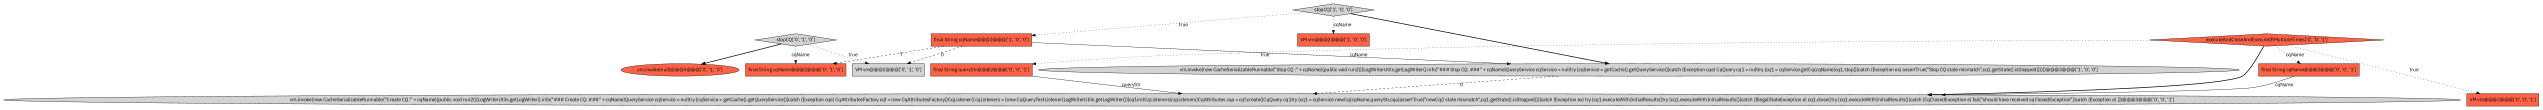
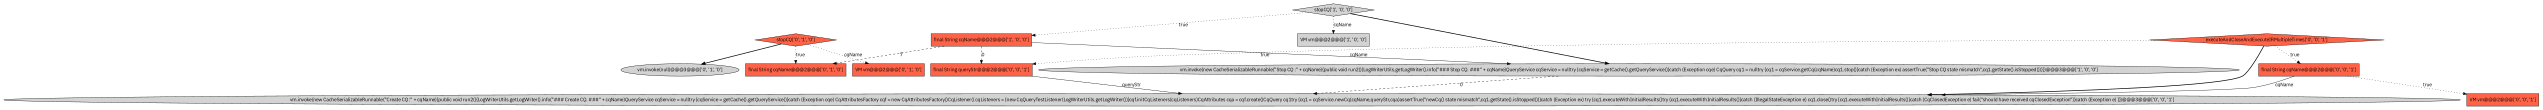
(796, 40) -> (796, 40)
(1333, 40) -> (1333, 40)
(937, 54) -> (981, 53)
(800, 55) -> (800, 55)
(853, 55) -> (853, 55)
(2295, 55) -> (2295, 55)
(2382, 69) -> (2406, 85)
(680, 70) -> (680, 70)
(888, 70) -> (888, 70)
